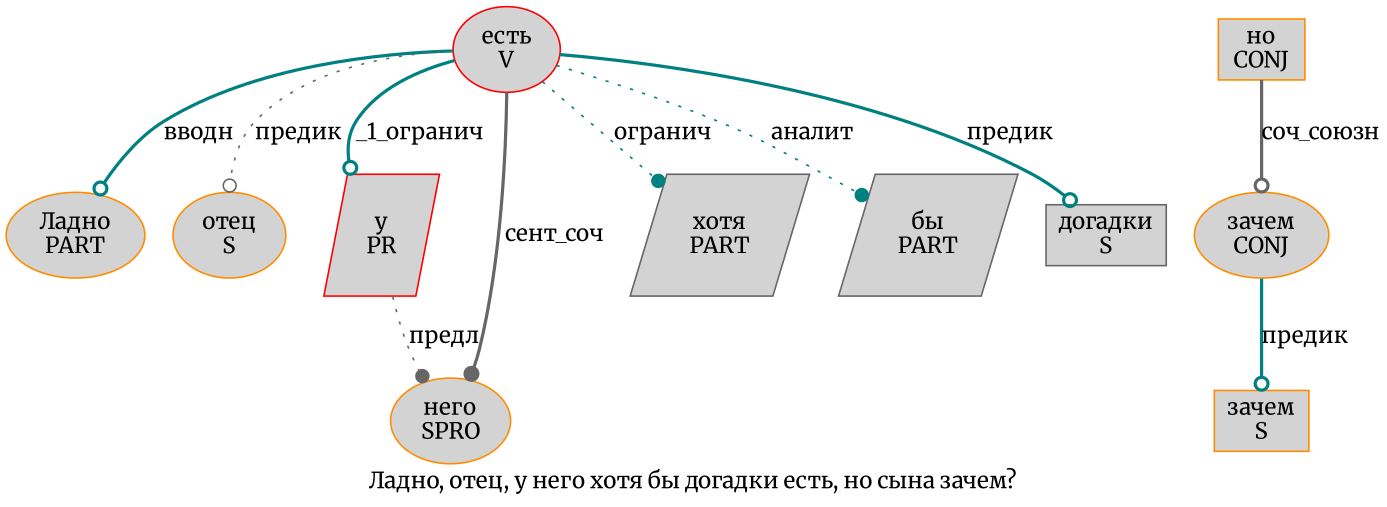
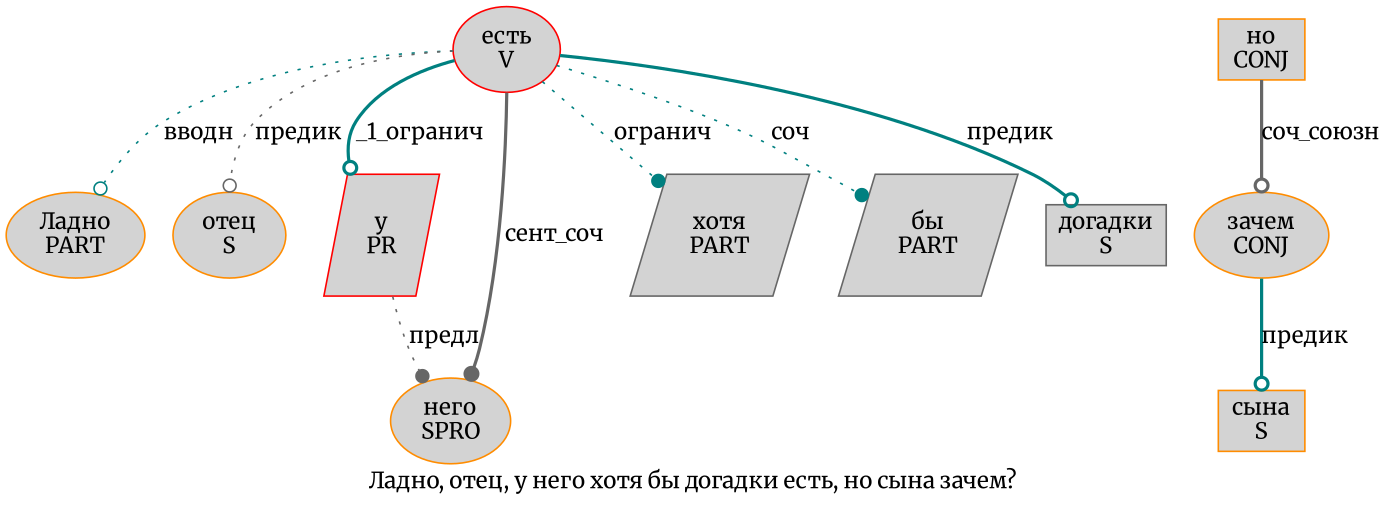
(262, 79) -> (262, 79)
(813, 133) -> (791, 133)
(1262, 421) -> (1262, 421)
